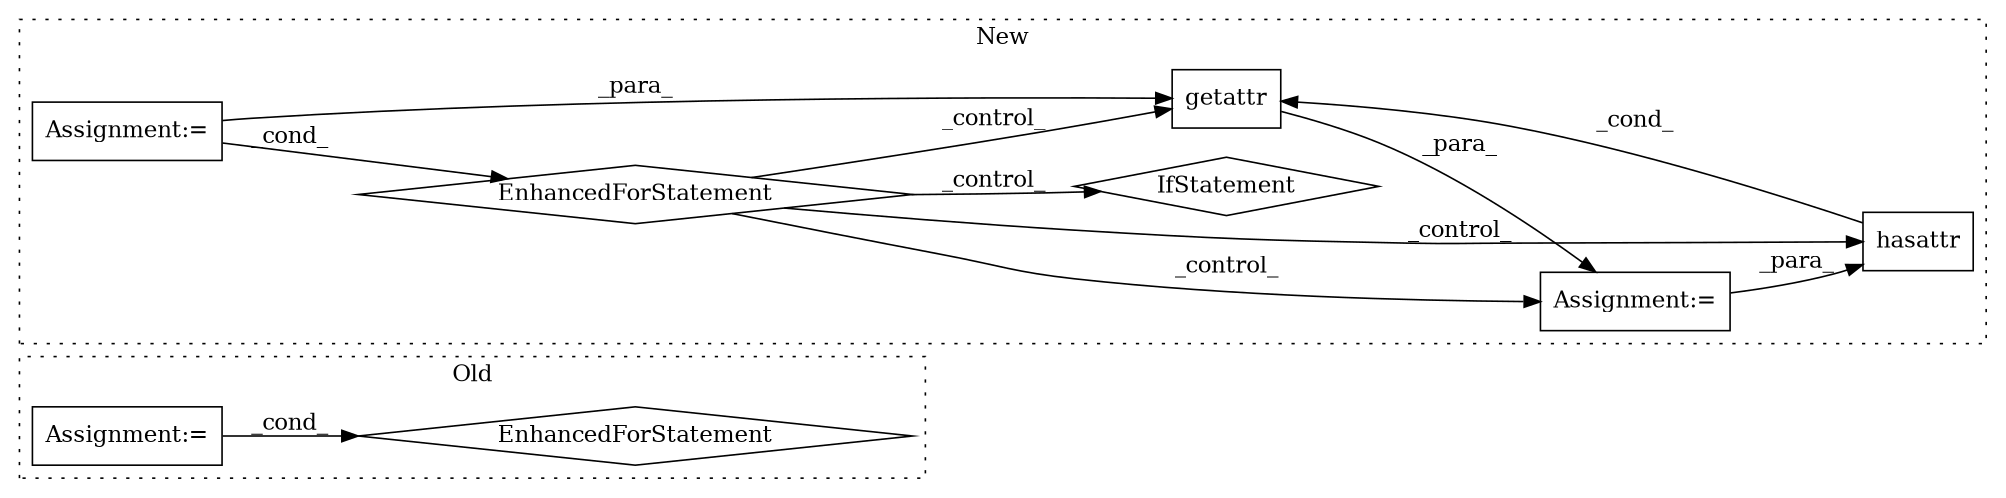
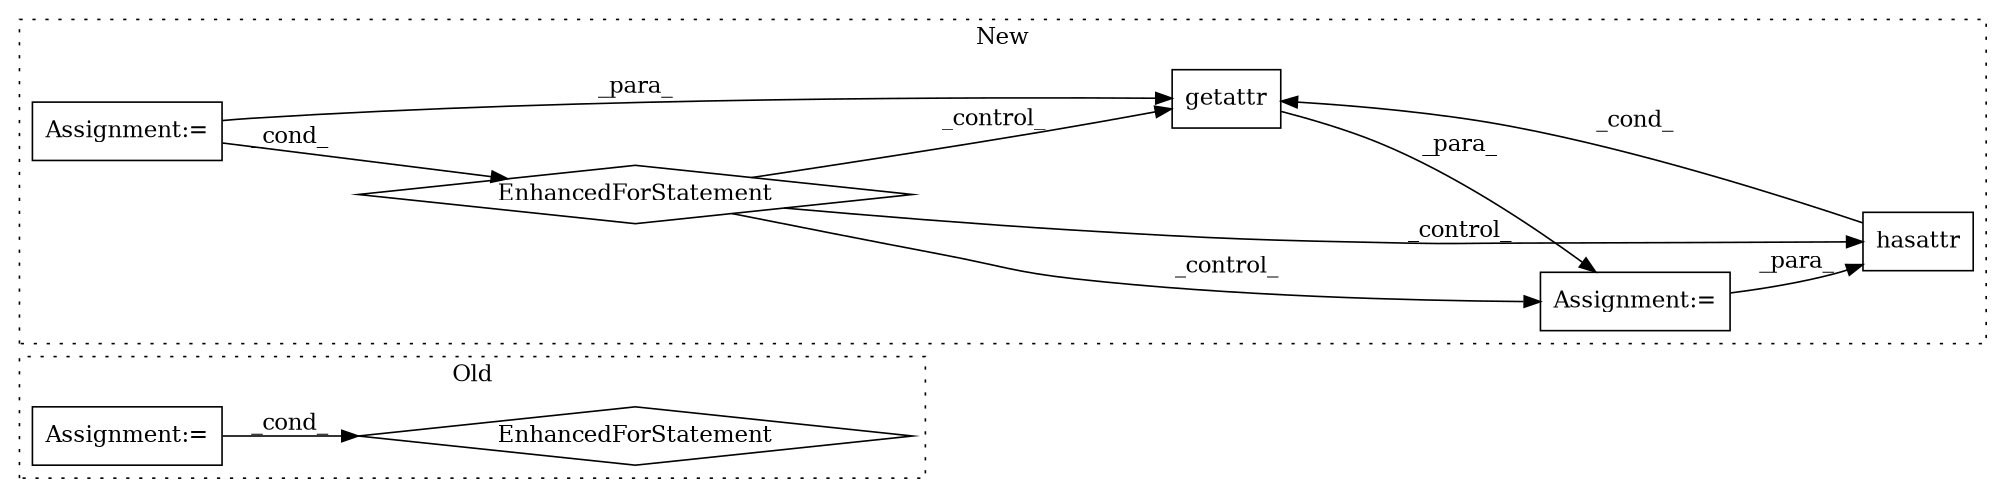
(1226, 186) -> none
